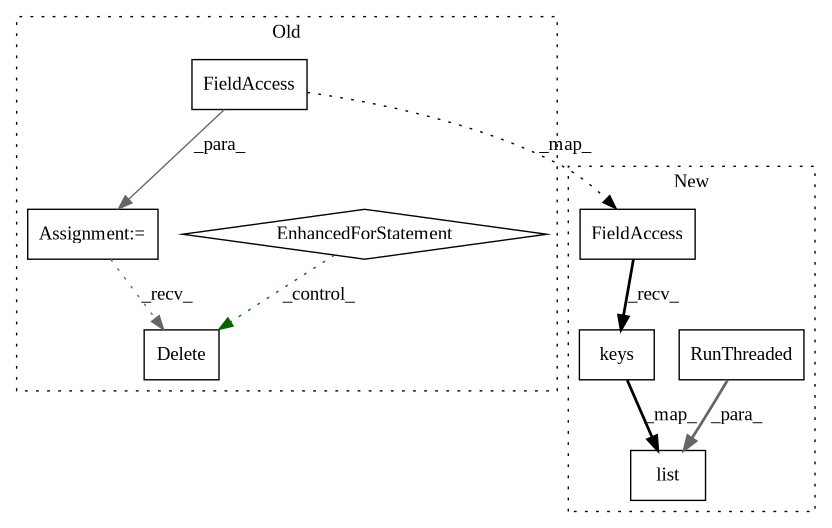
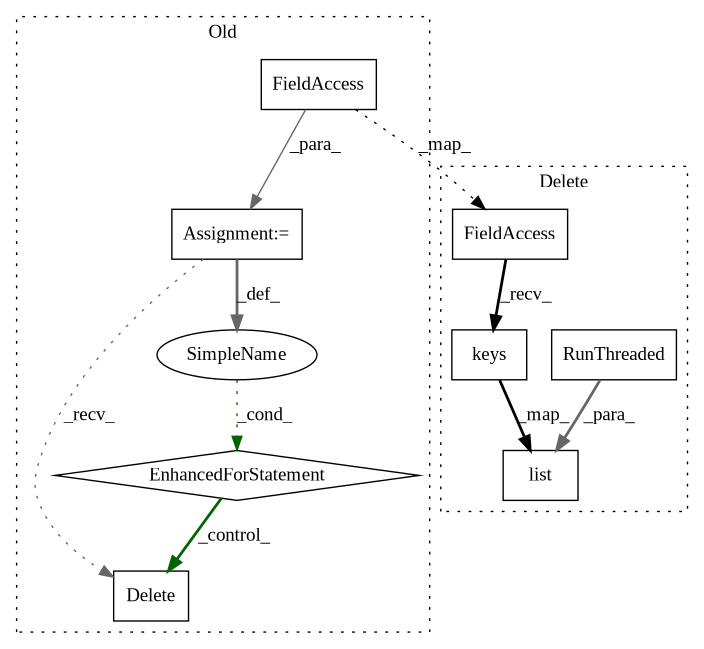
(692, 182) -> (564, 182)
(282, 289) -> (199, 529)
none -> (237, 355)
